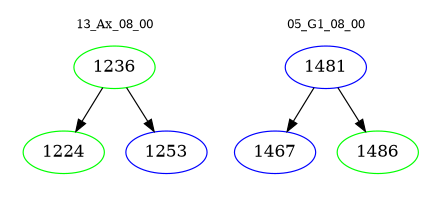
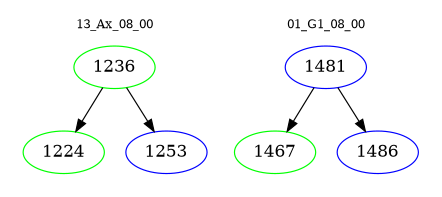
(326, 25) -> (326, 25)
(275, 152) -> (275, 152)
(378, 152) -> (378, 152)
